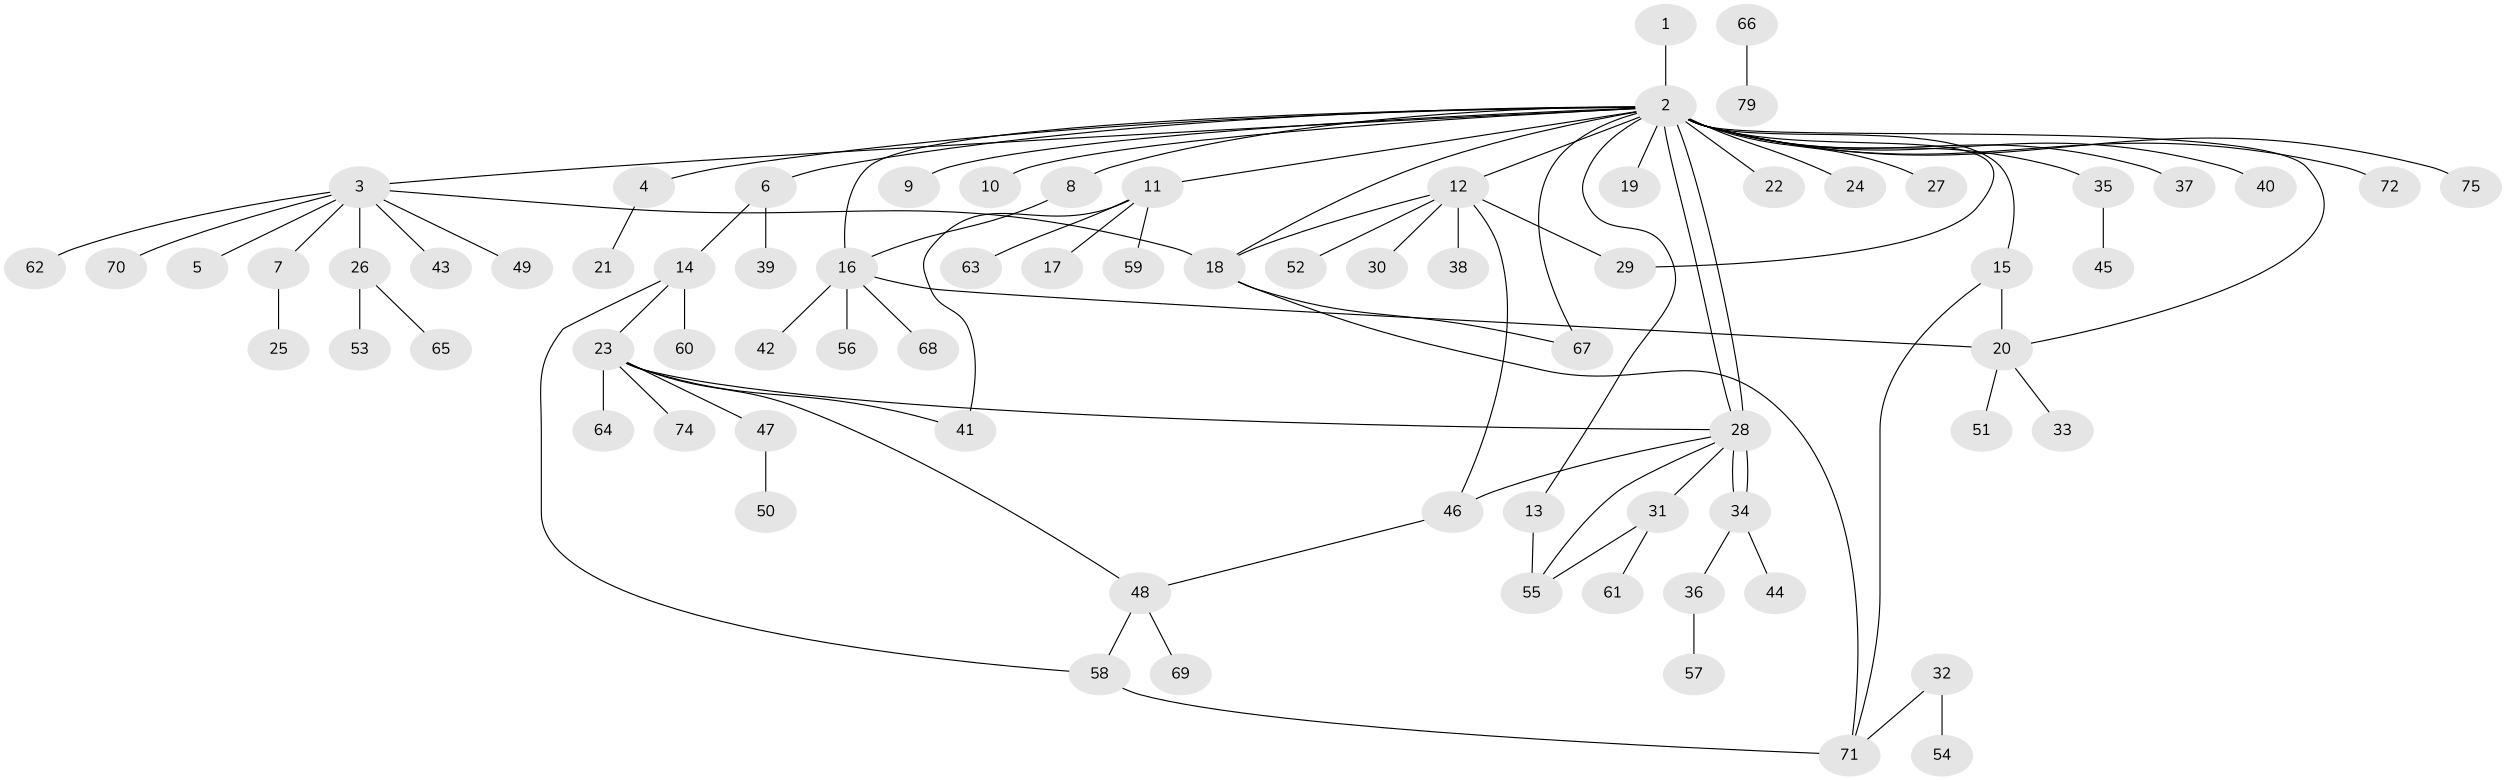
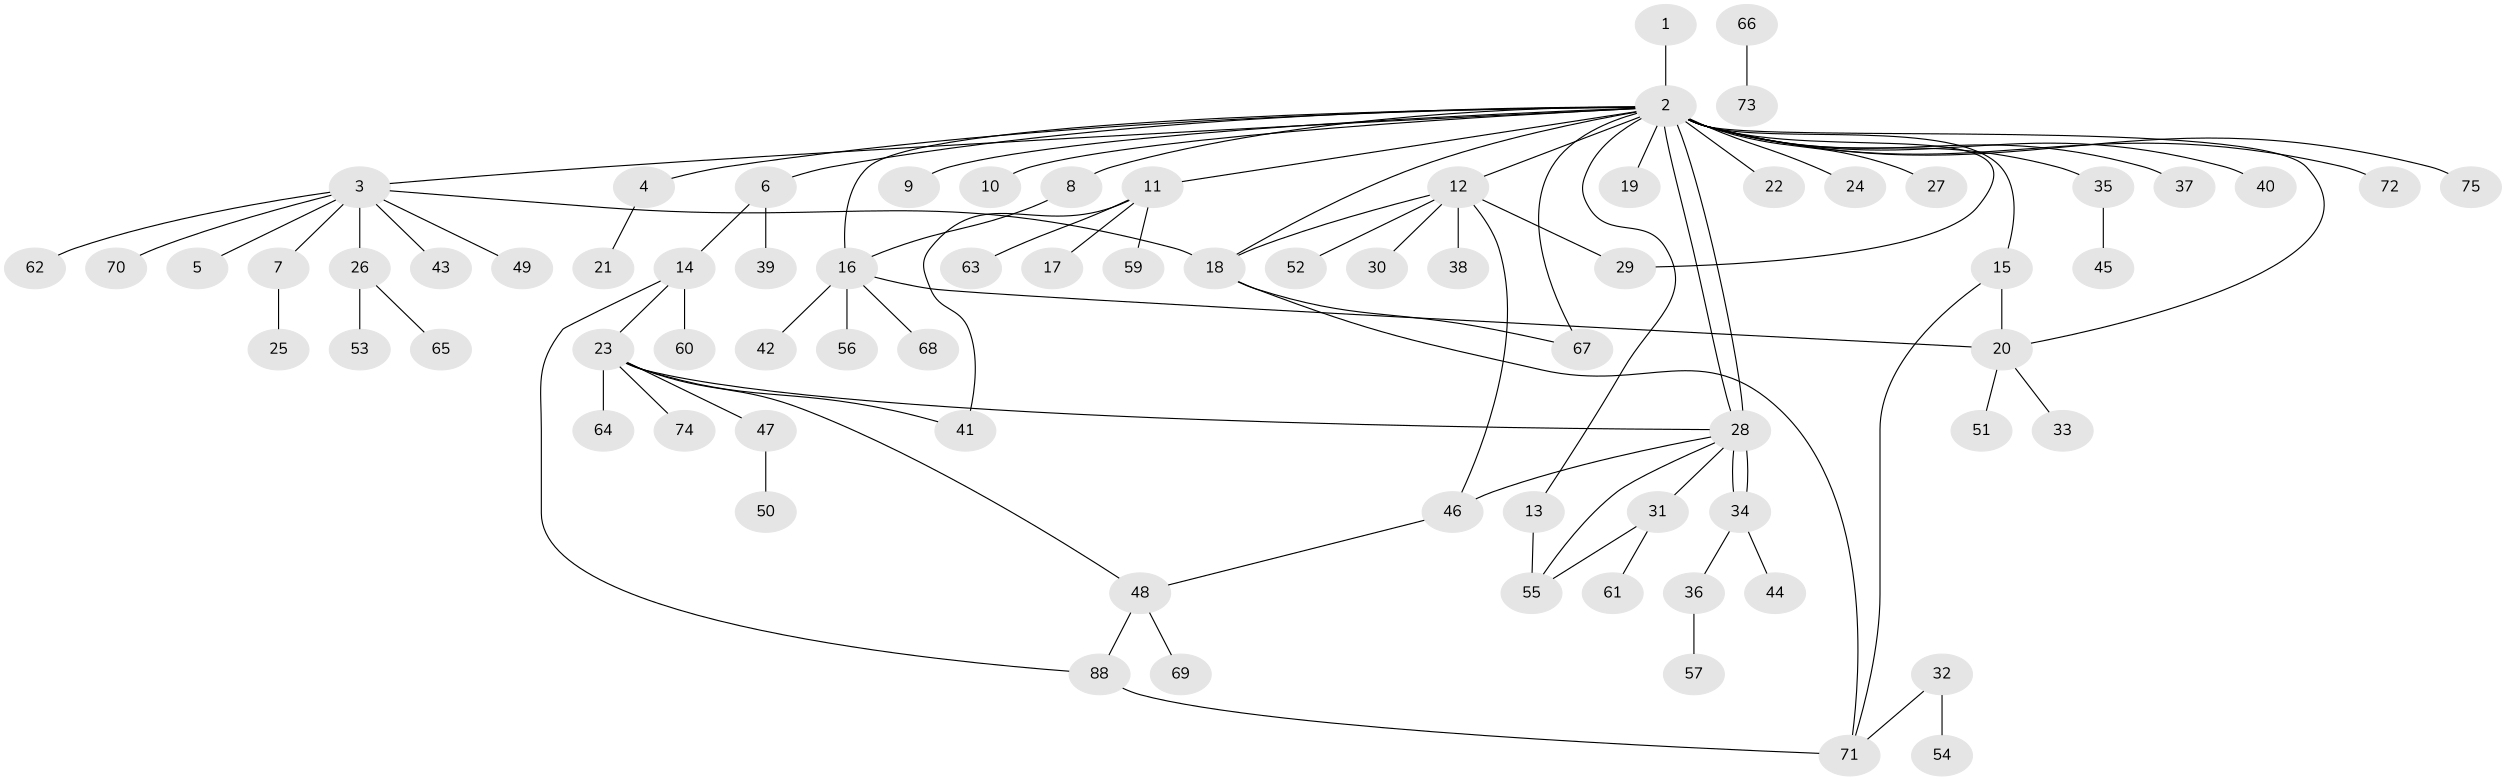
(1747, 106) -> (1747, 106)
(1100, 674) -> (1100, 674)
